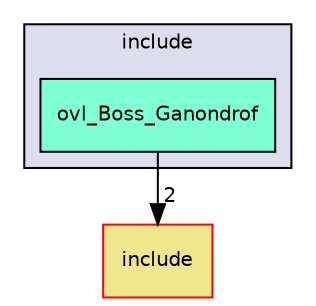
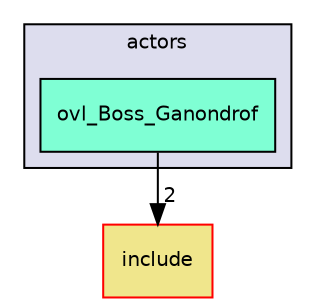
(158, 44) -> (158, 44)
